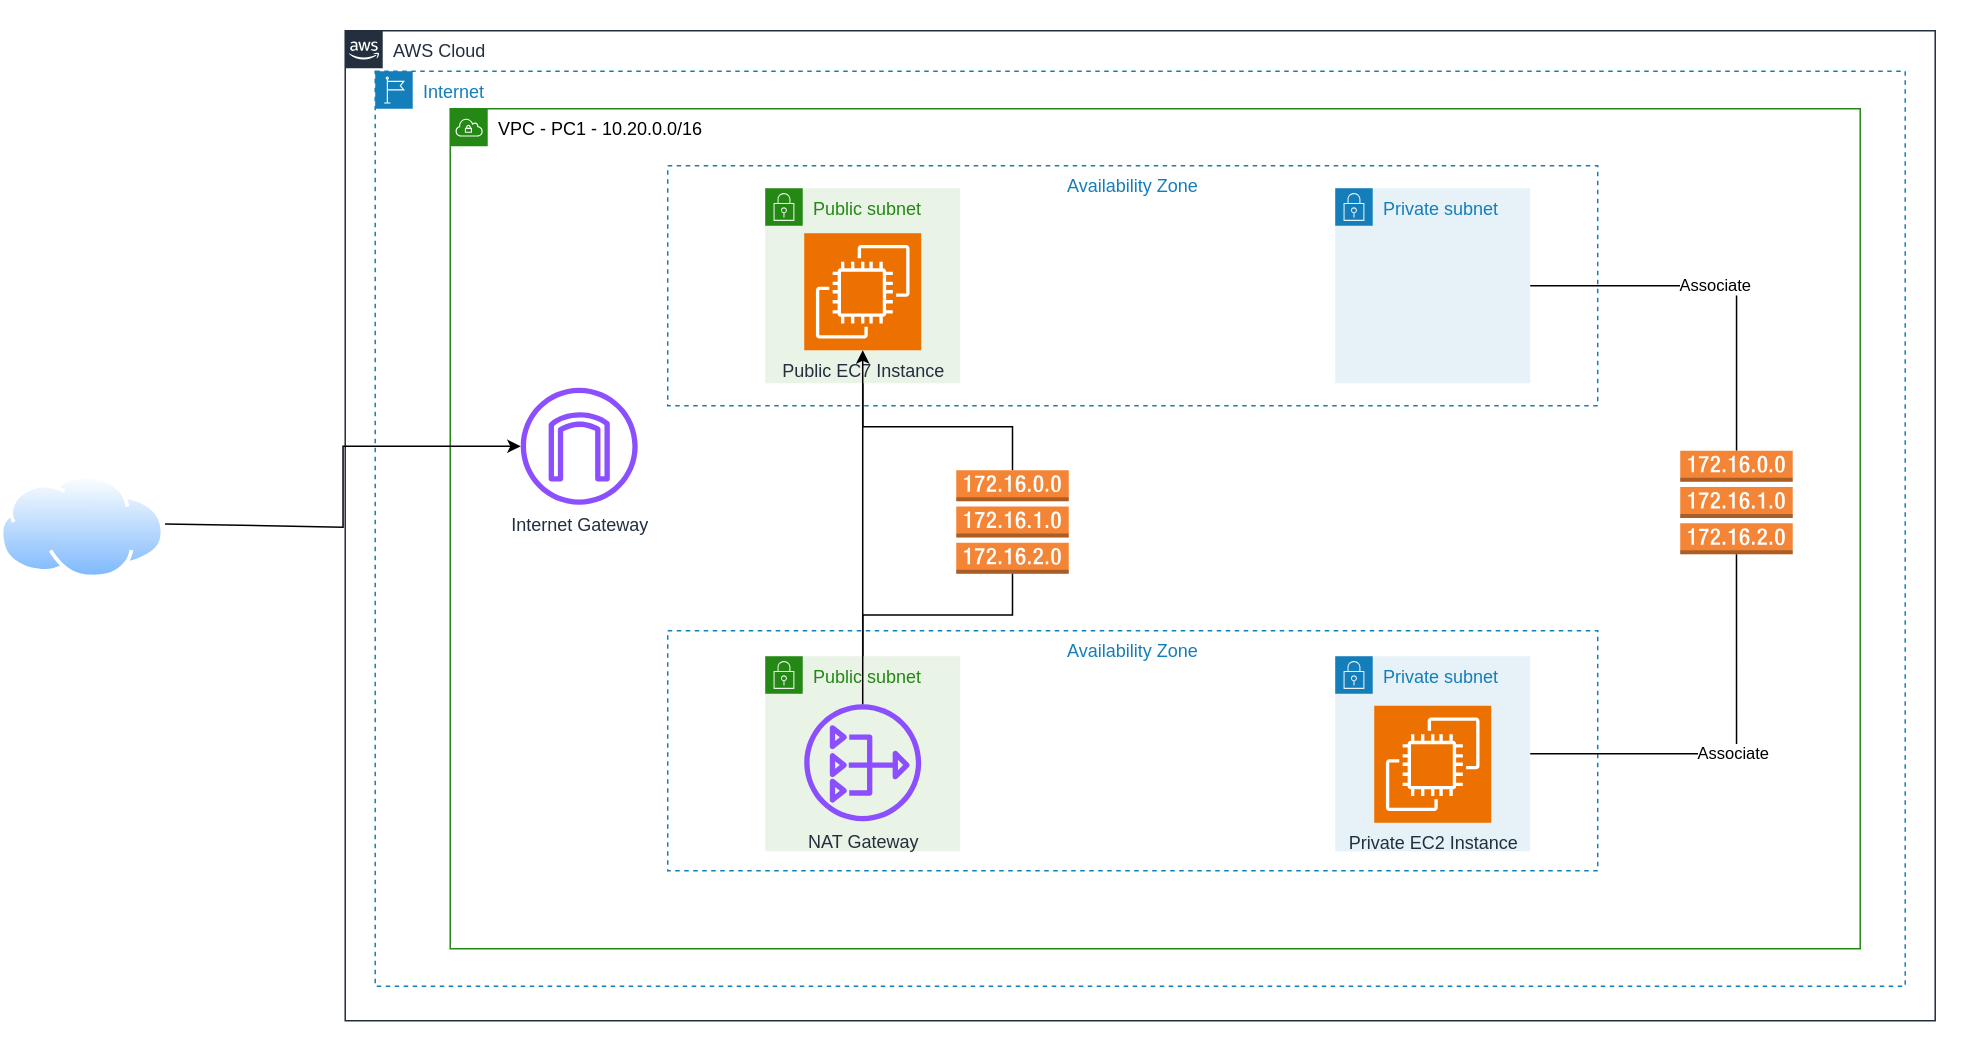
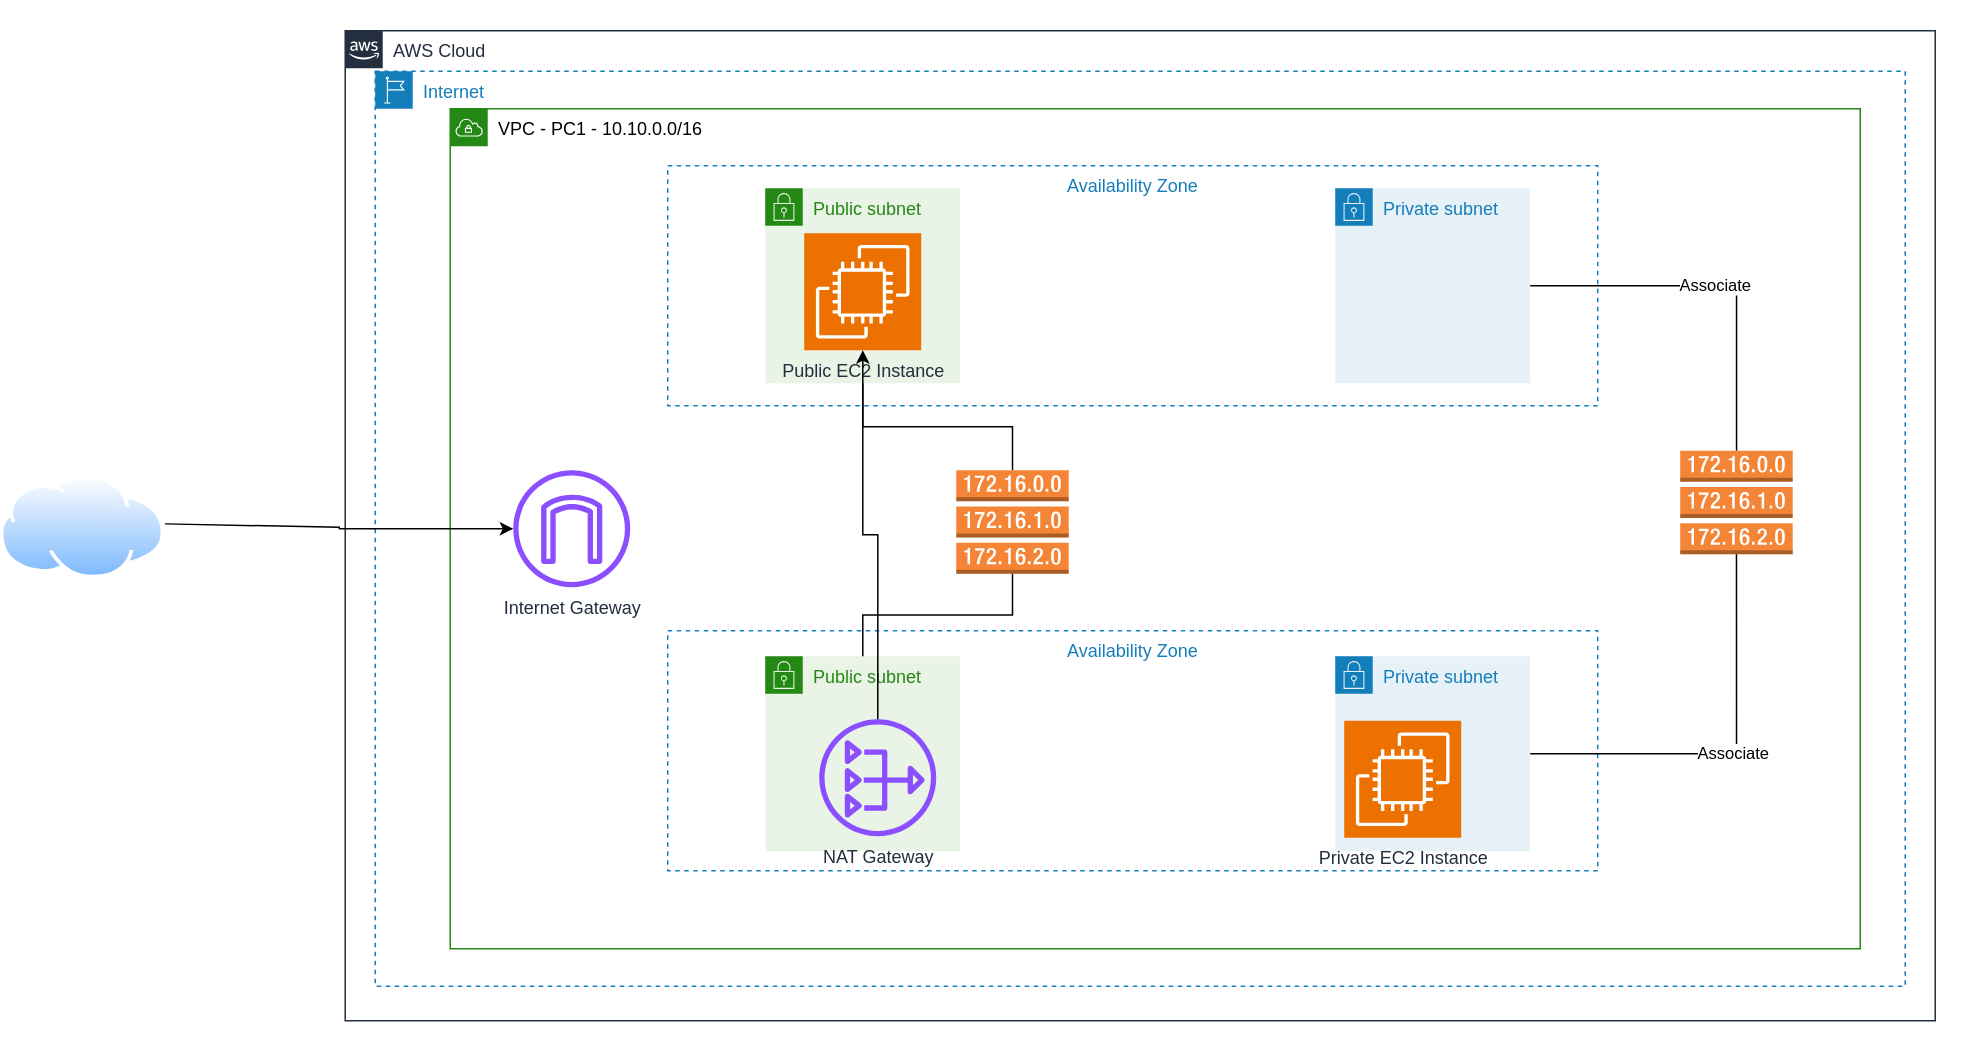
(603, 130) -> (603, 130)
(864, 372) -> (864, 372)
(579, 446) -> (572, 529)
(863, 763) -> (878, 778)
(1433, 764) -> (1403, 779)
